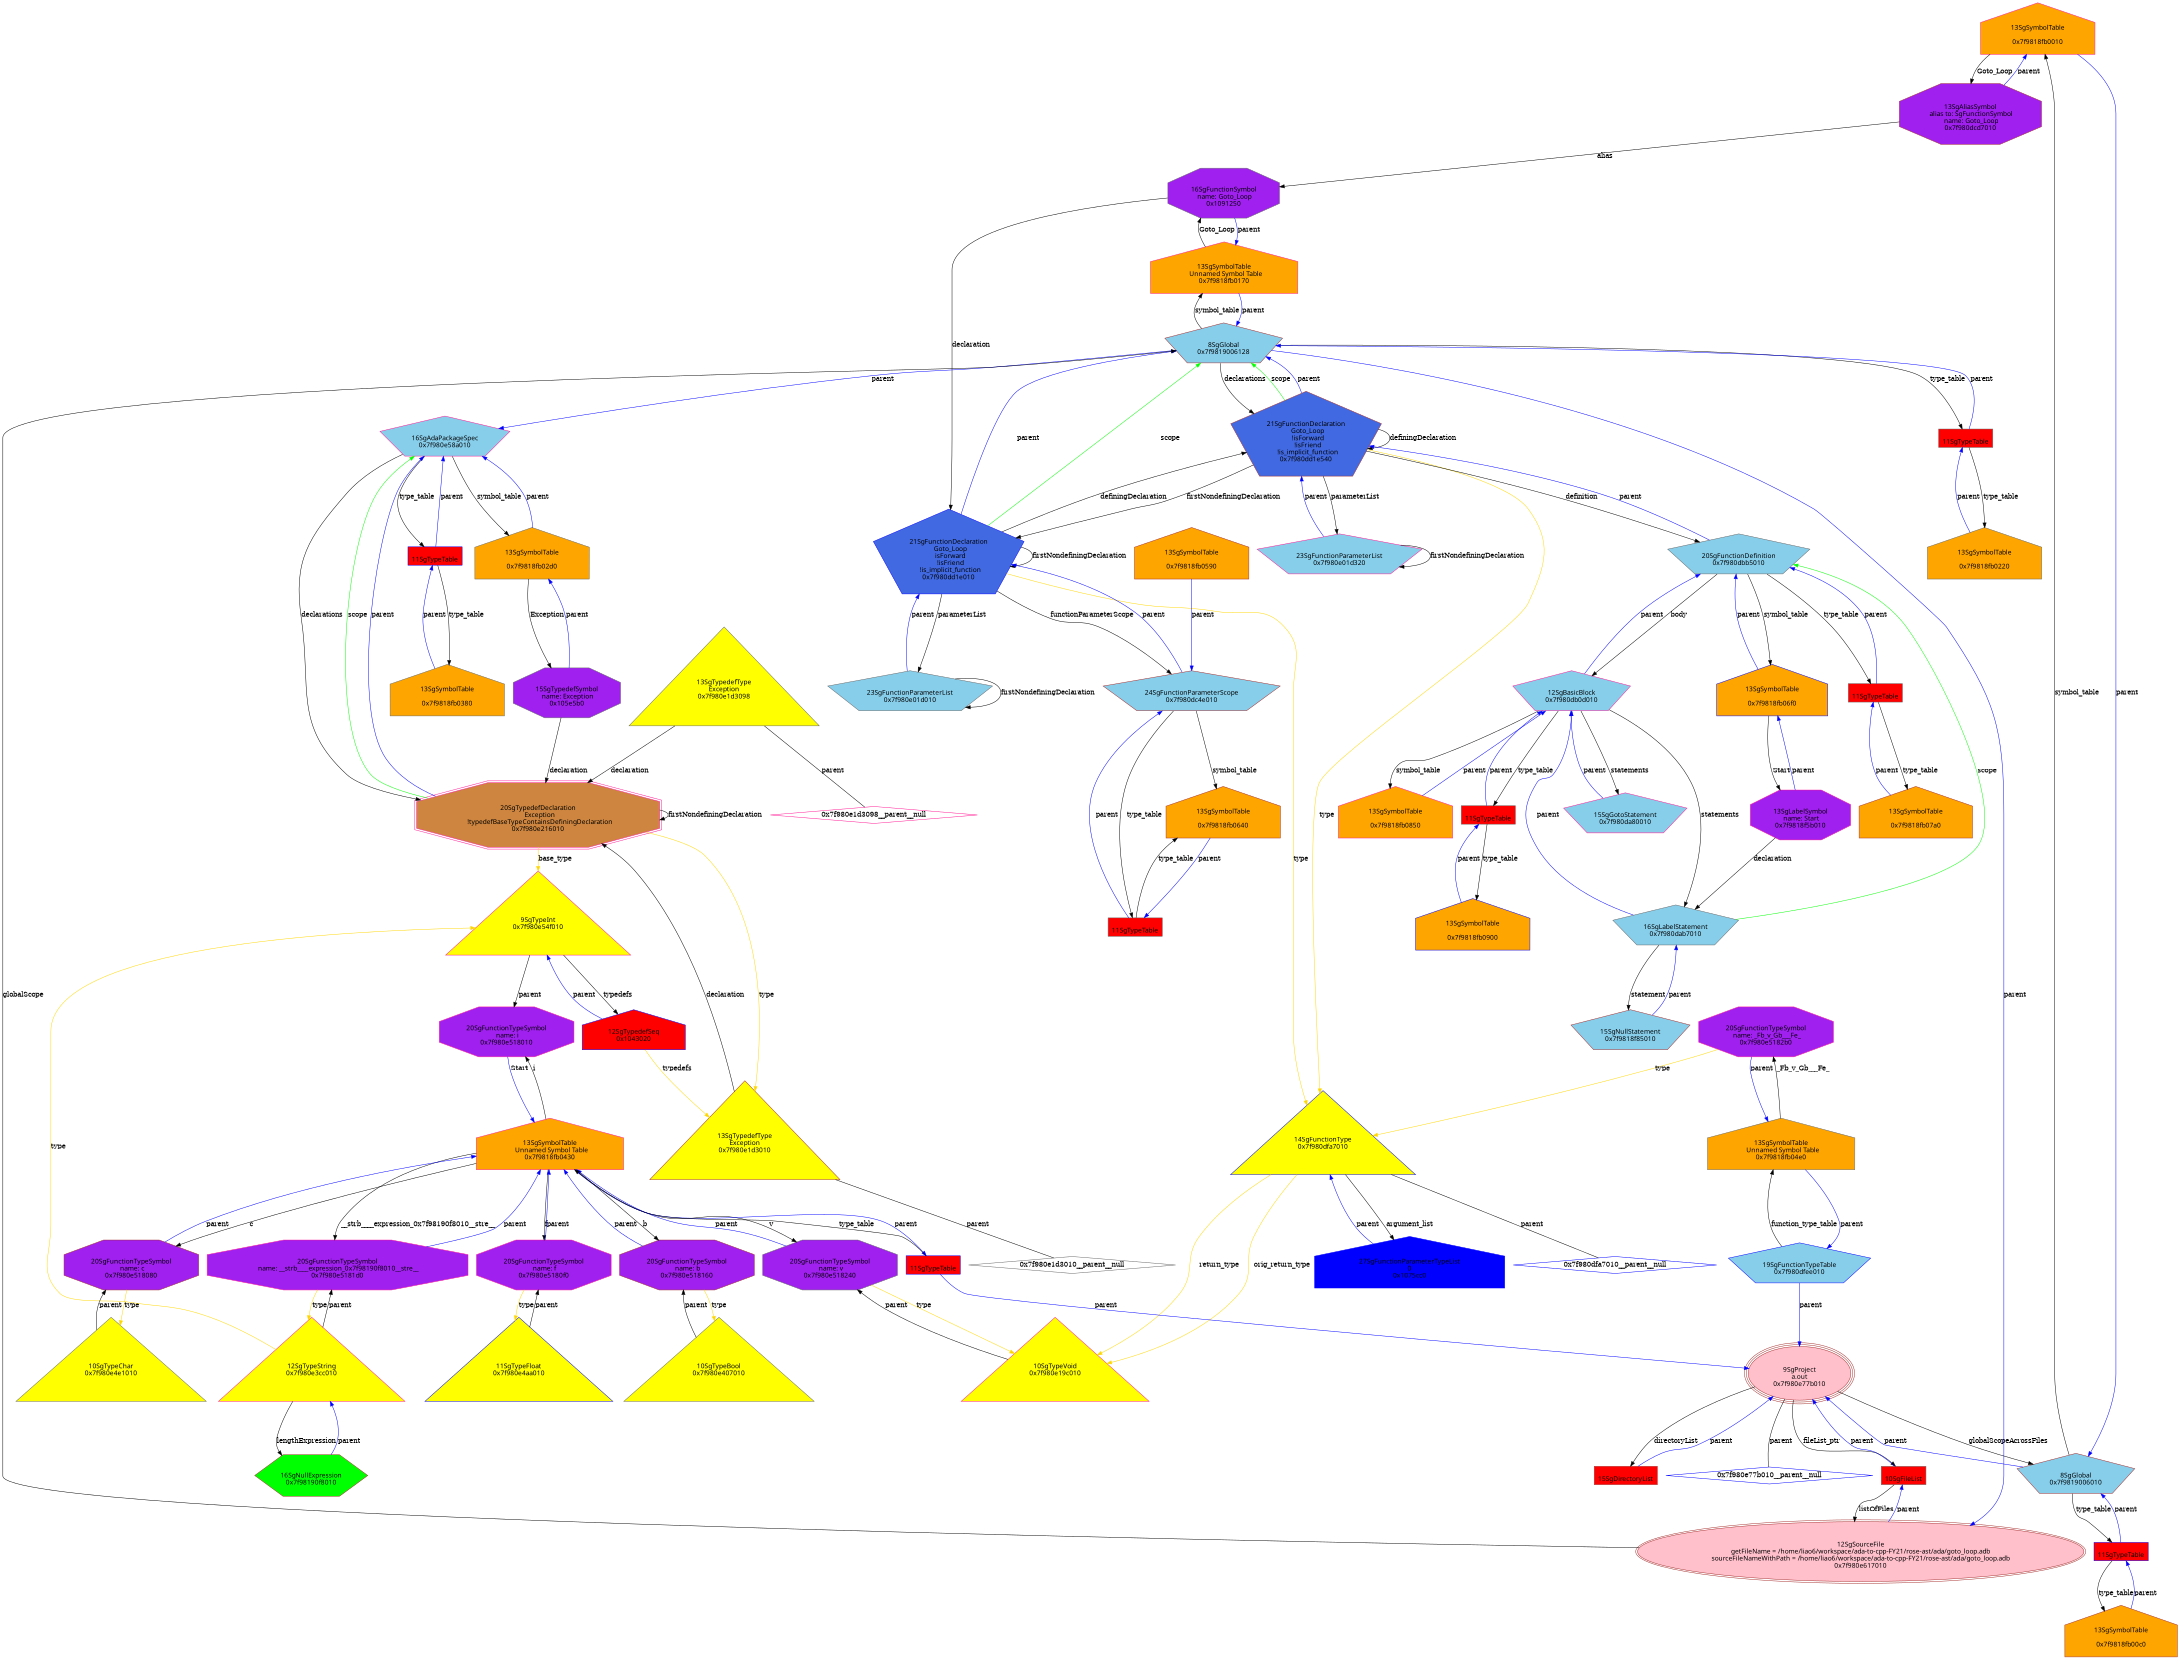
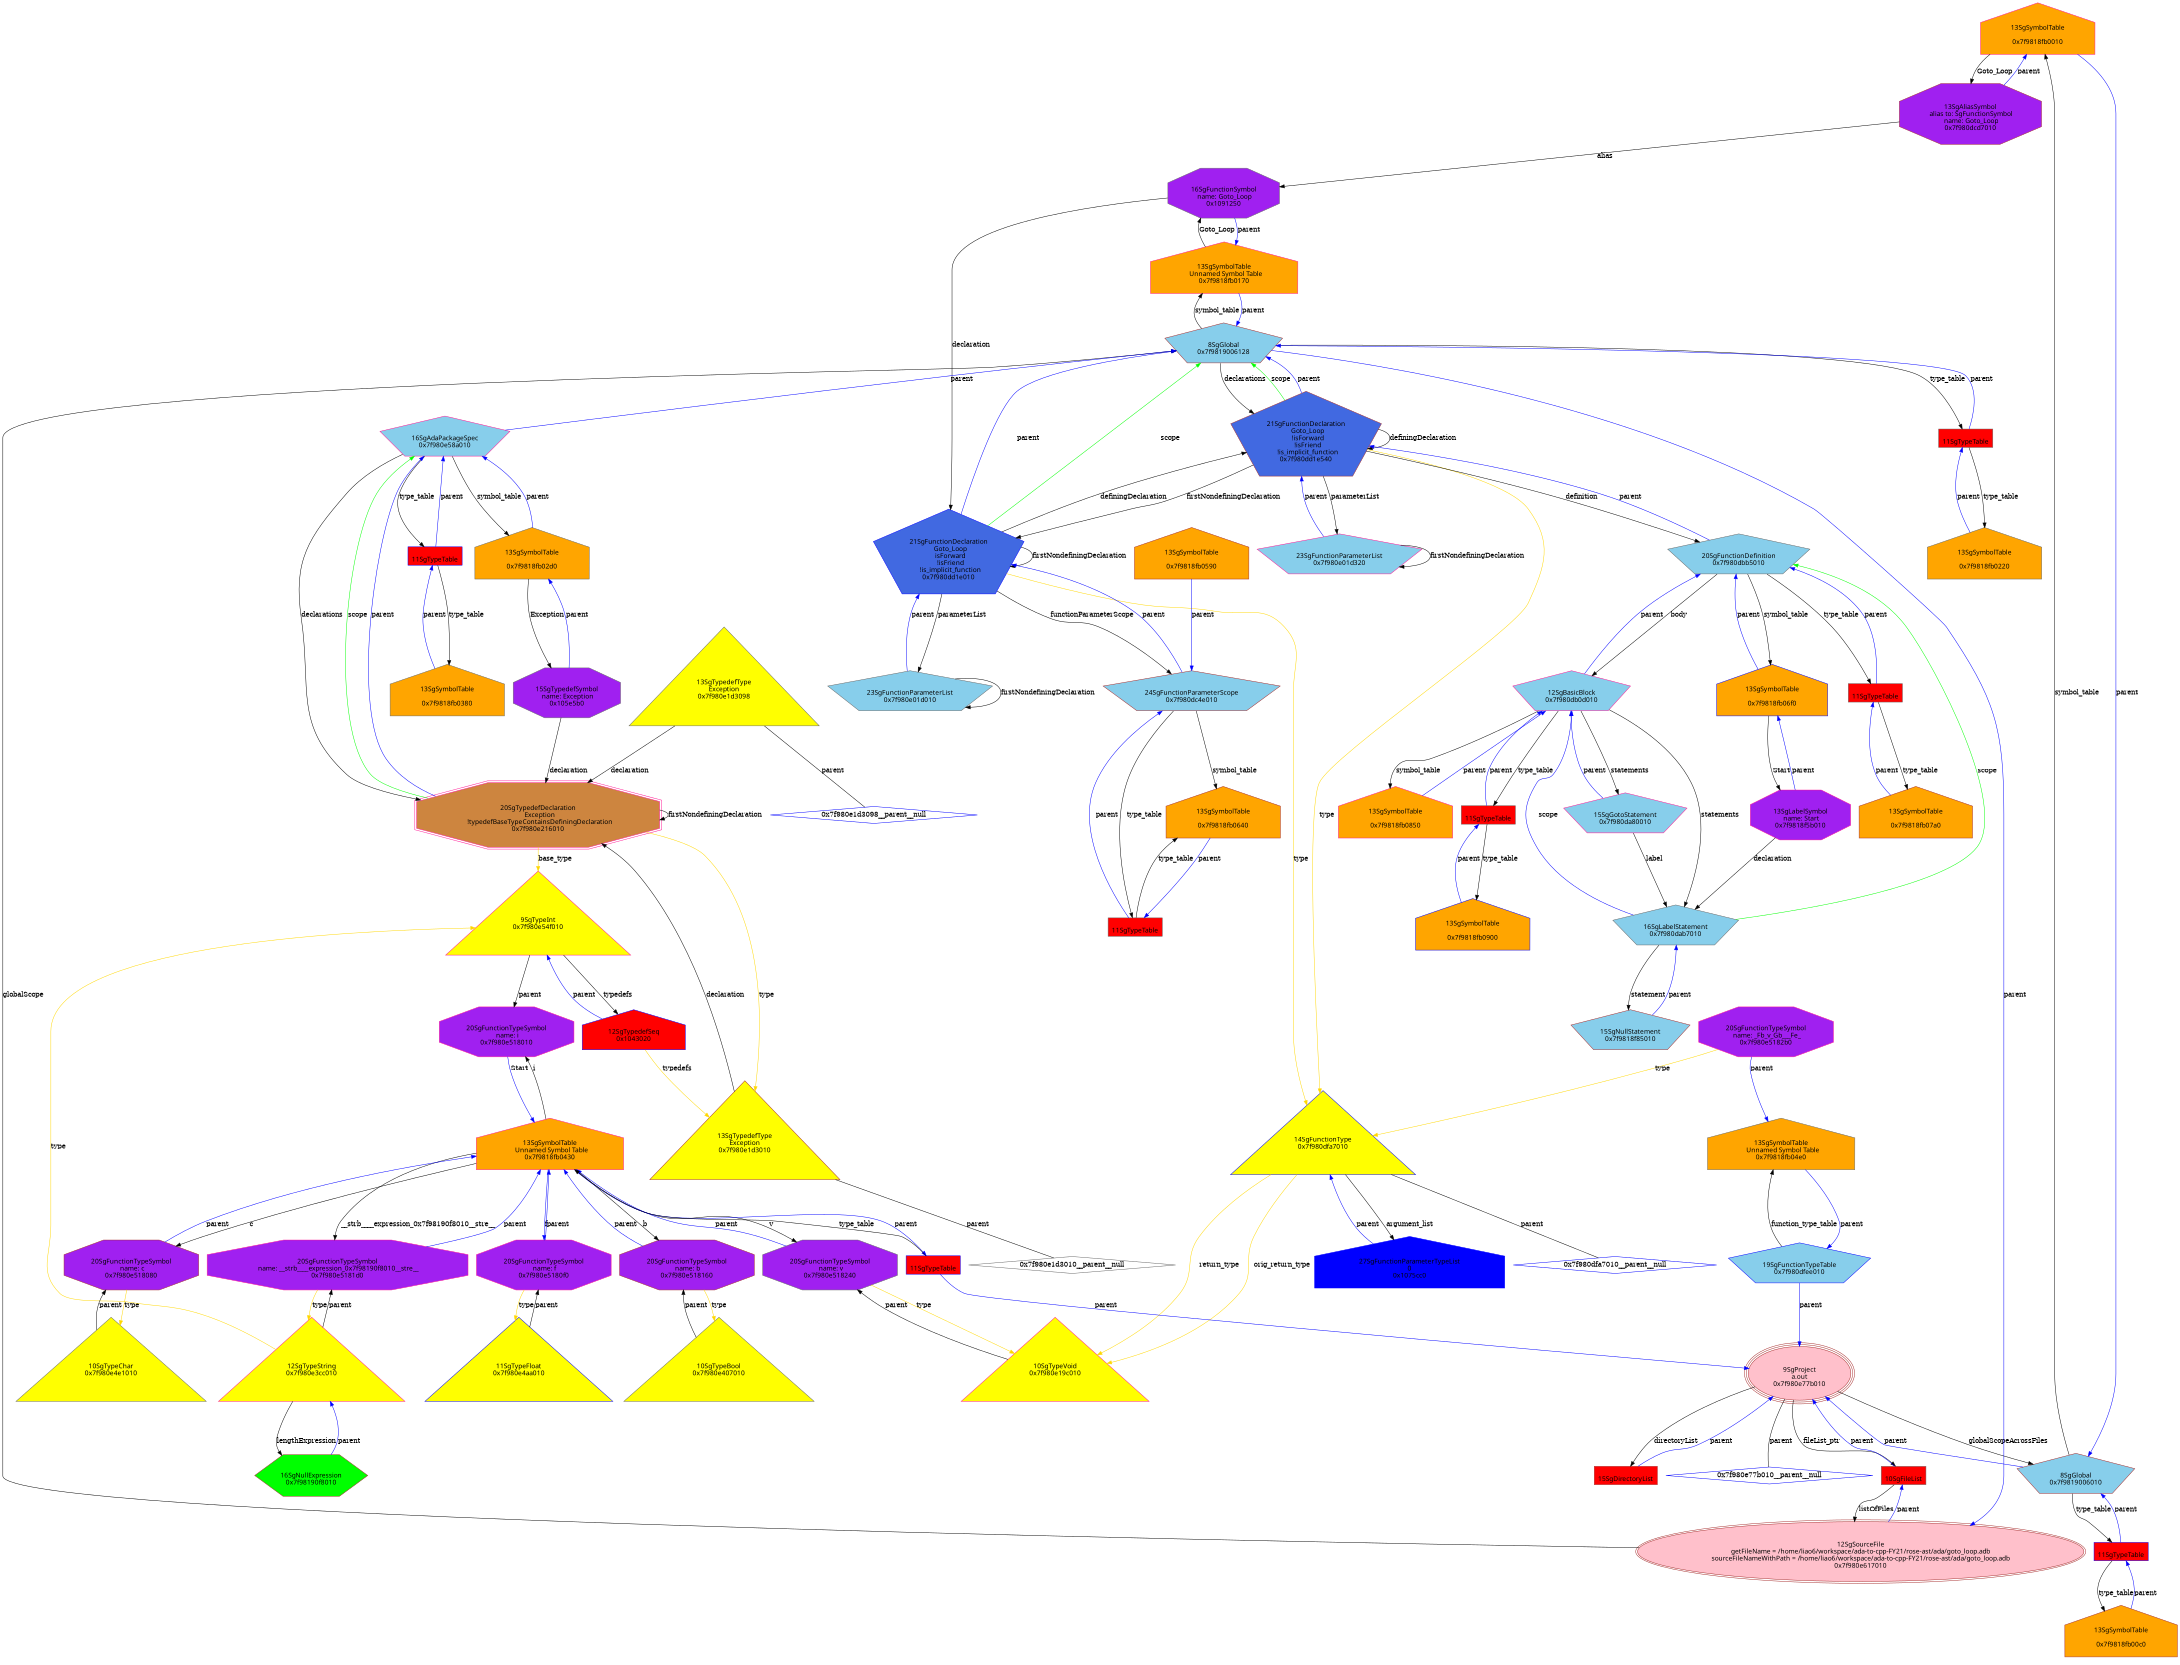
(839, 379) -> (838, 389)
(874, 815) -> (874, 815)
(1548, 815) -> (1548, 815)
none -> (1649, 868)
(1778, 1090) -> none
(546, 1202) -> (546, 1202)
